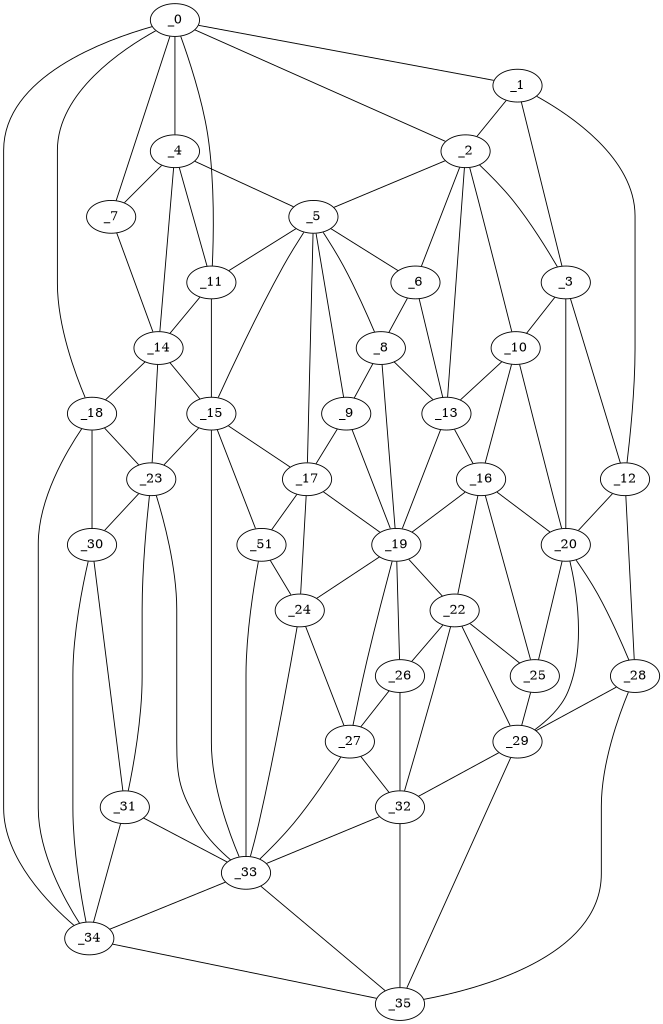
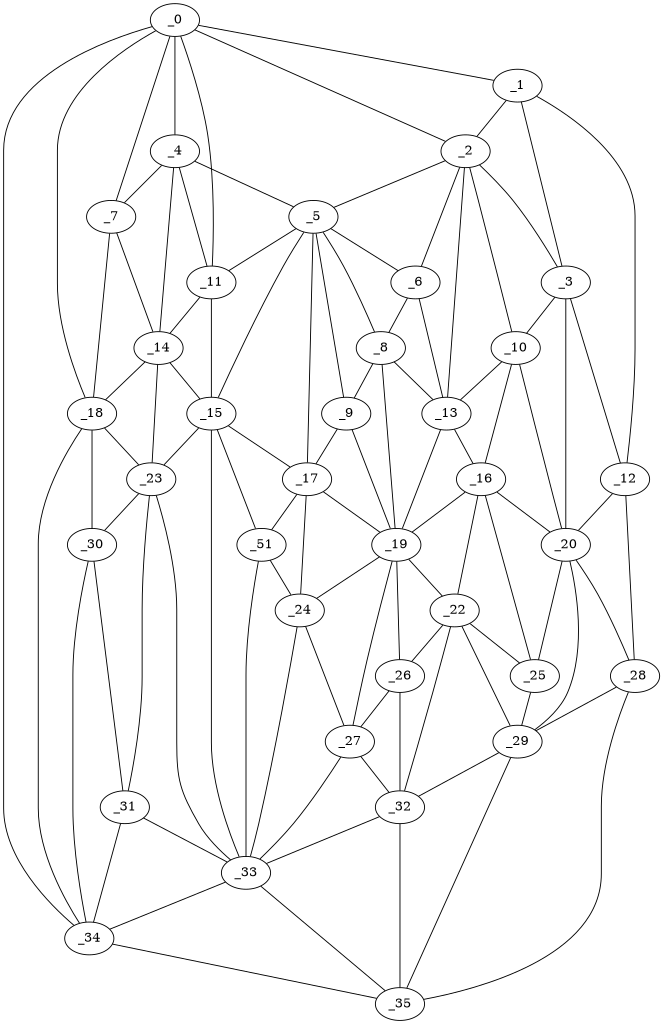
none -> (102, 315)
